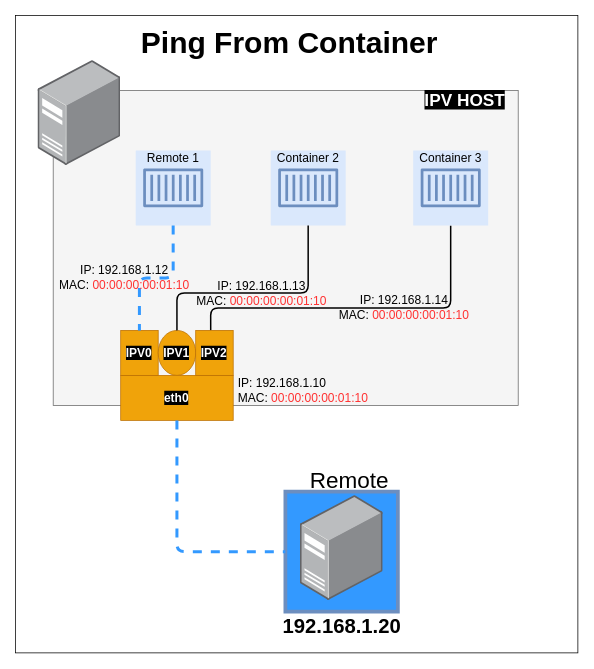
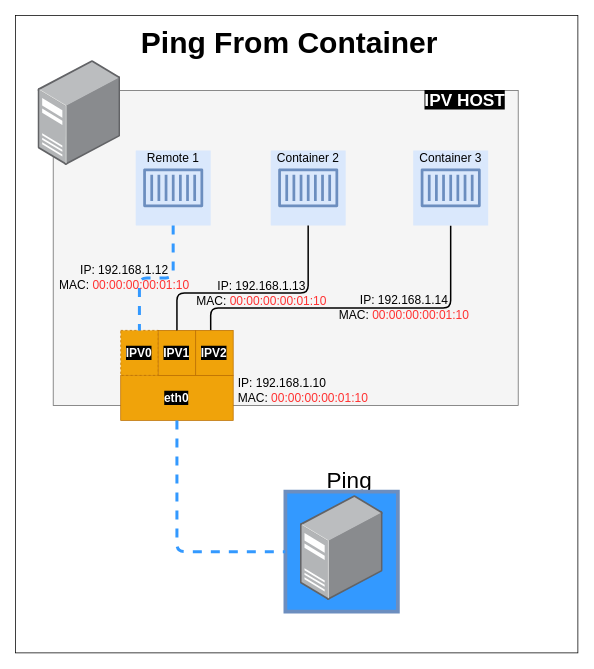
(139, 353) -> (139, 353)
(177, 353) -> (177, 353)
(350, 480) -> (350, 480)
(342, 627) -> none
